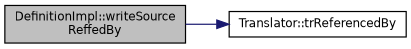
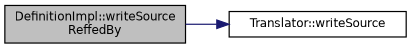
(318, 24) -> (318, 24)
